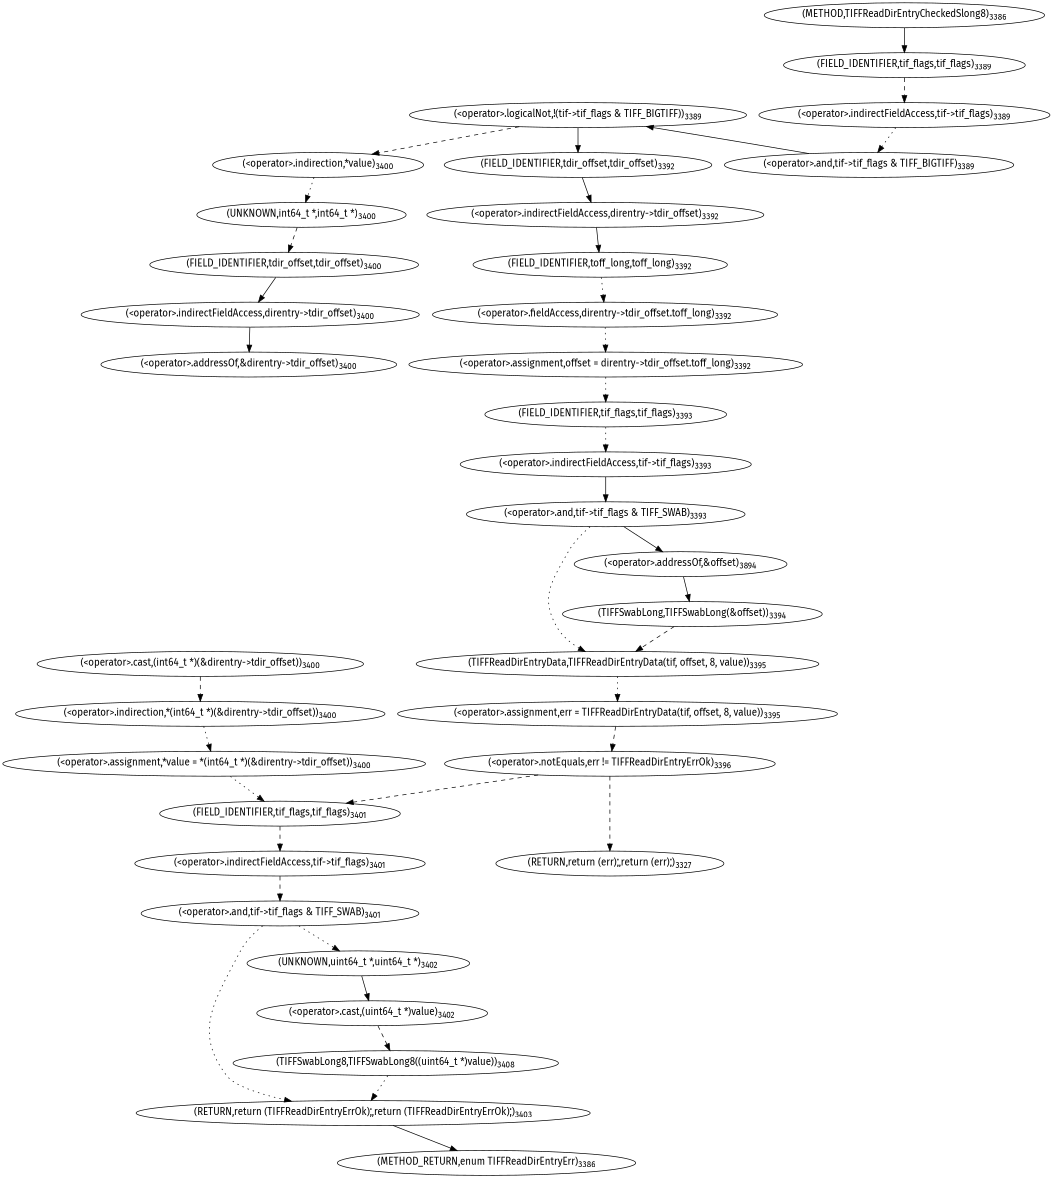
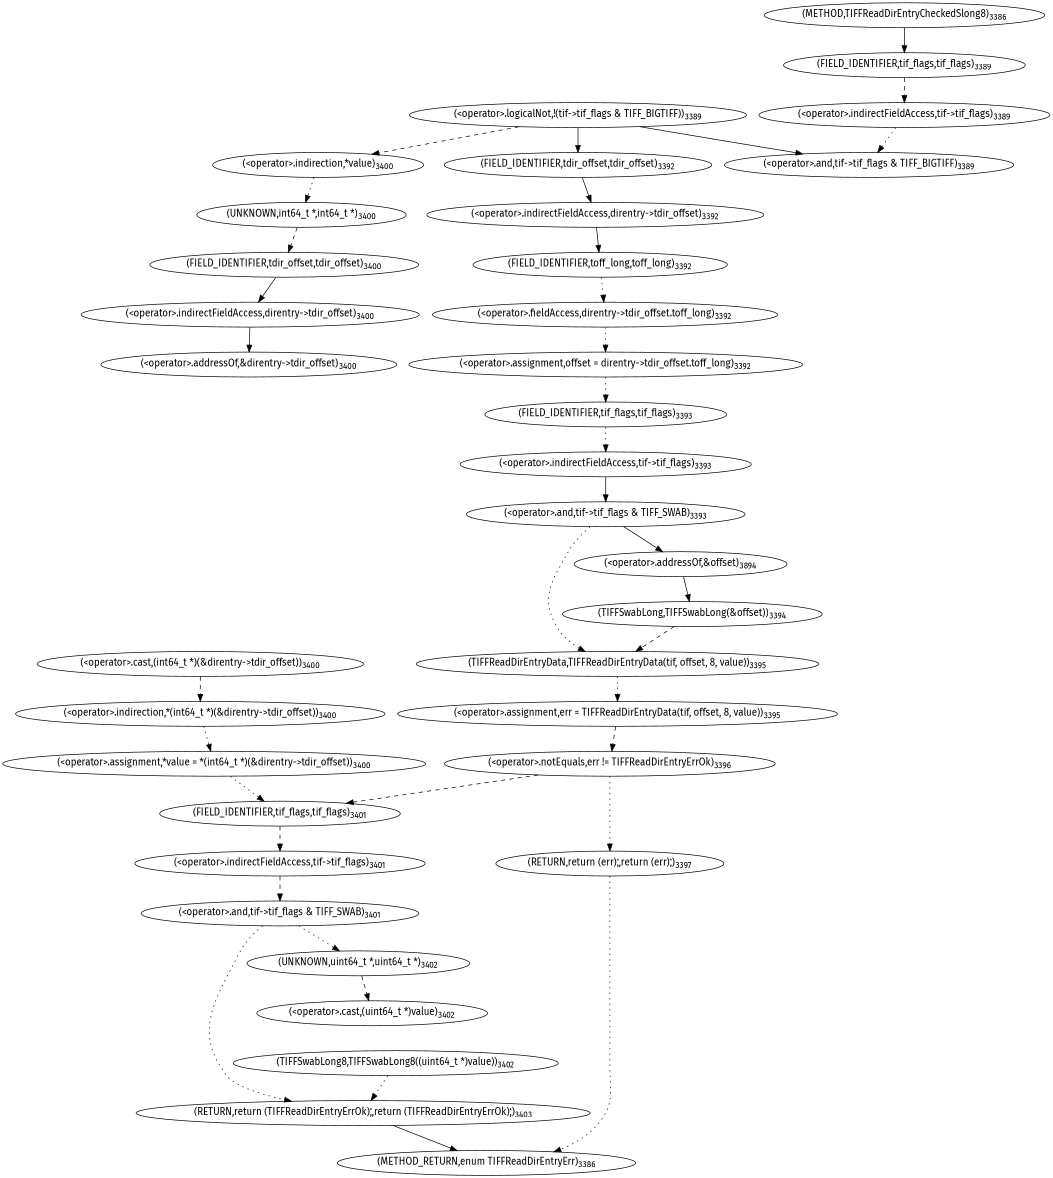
(731, 140) -> (718, 140)
(610, 810) -> (610, 810)
(684, 863) -> (684, 863)
(364, 985) -> (364, 985)
none -> (610, 1025)
(382, 1035) -> none
(506, 1062) -> (506, 1062)
